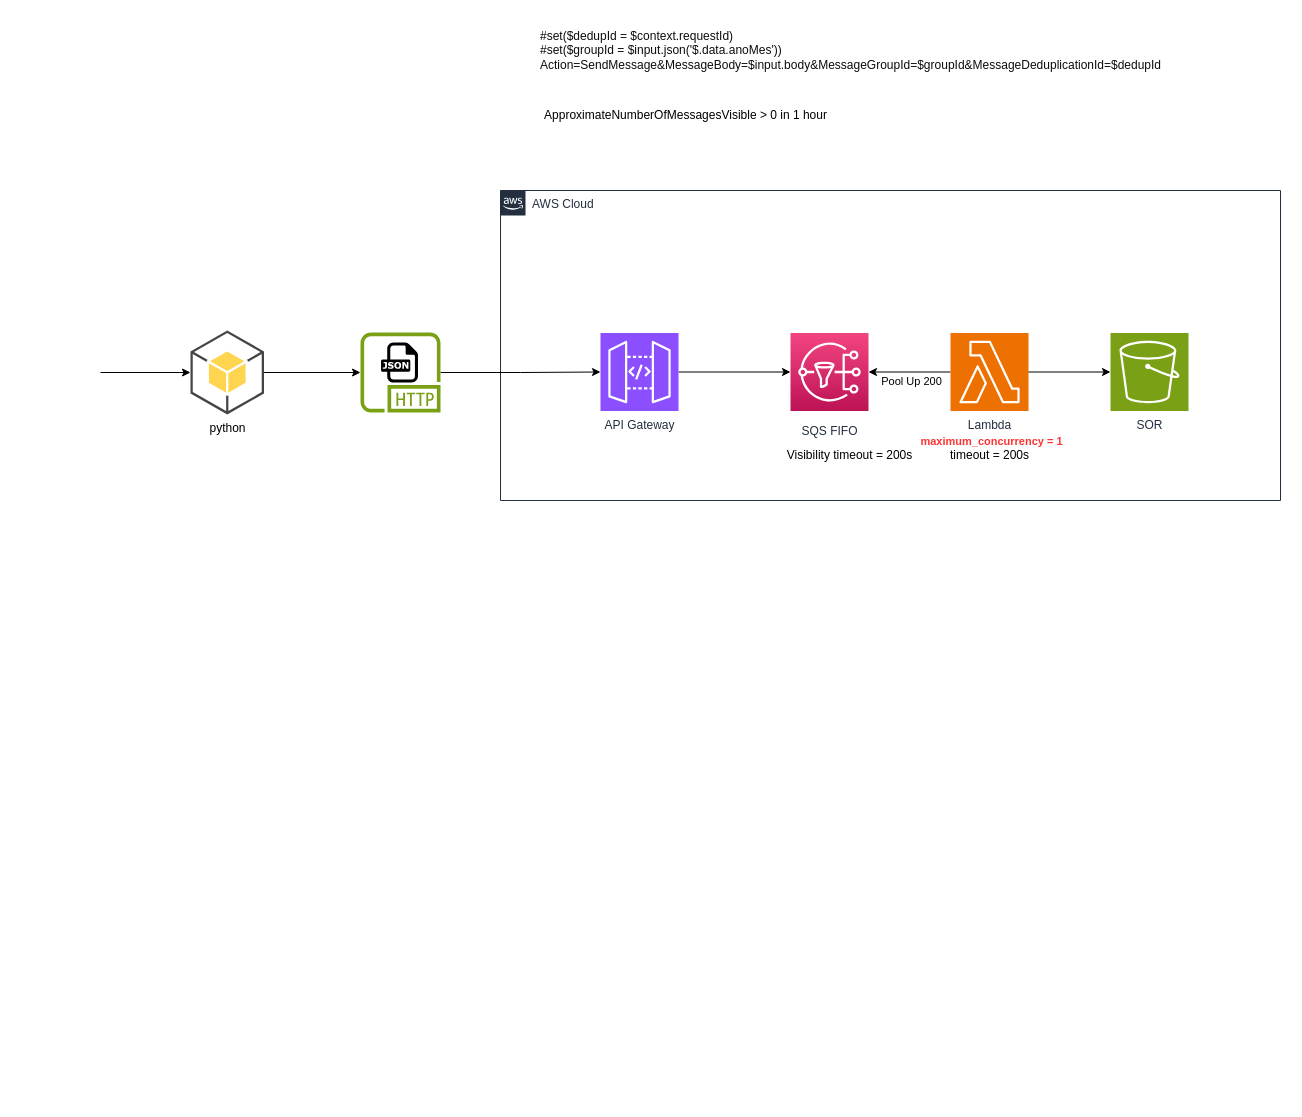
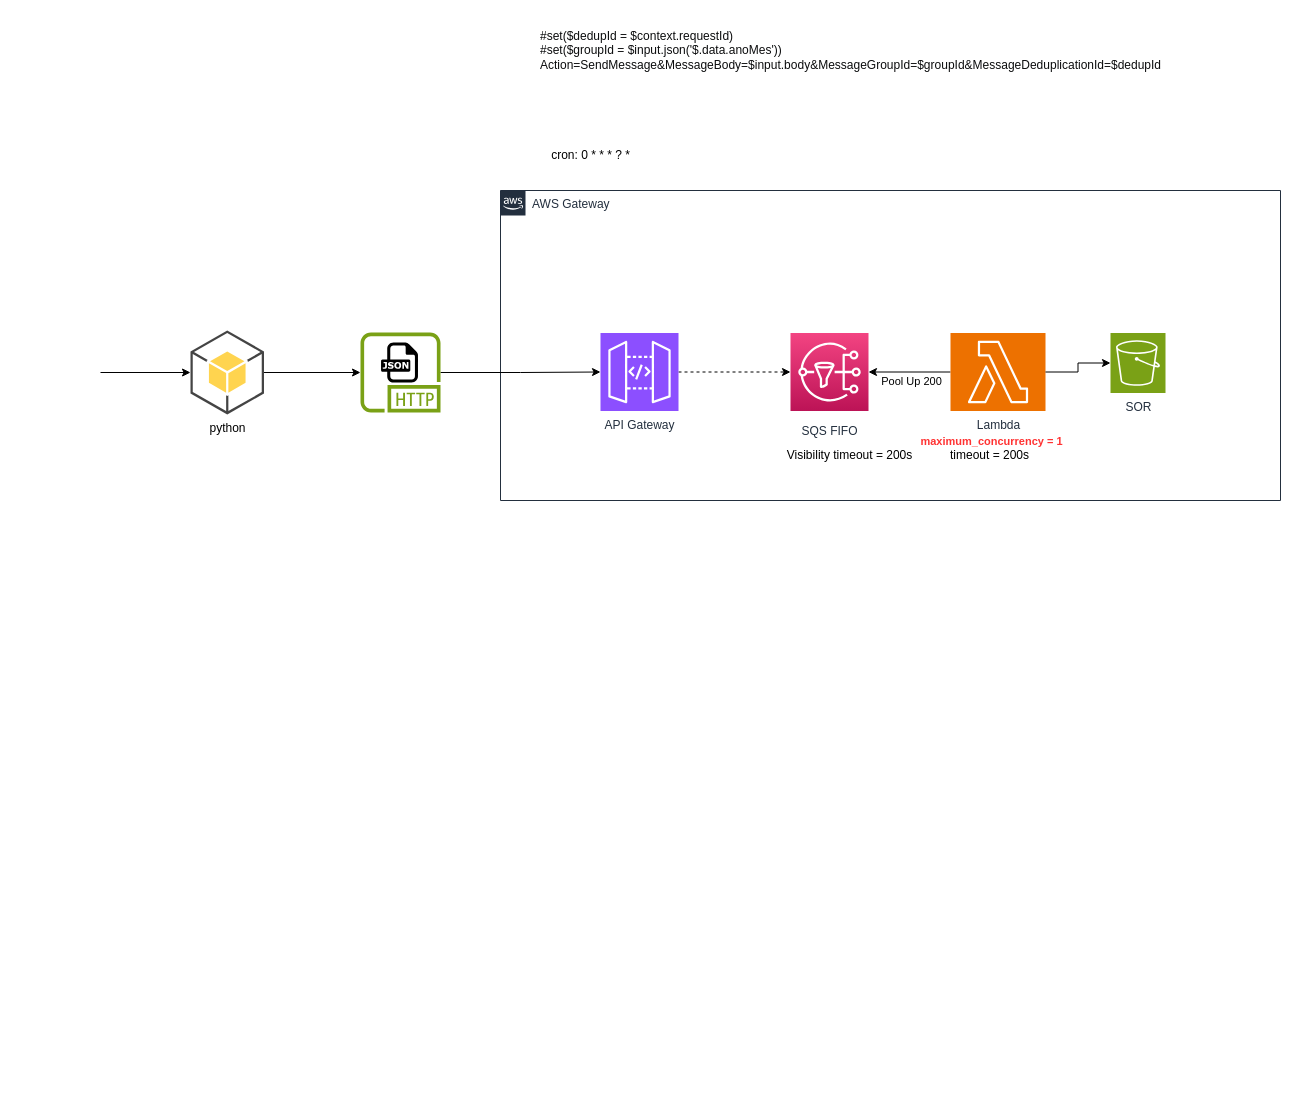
(686, 116) -> none
none -> (591, 156)
(560, 205) -> (568, 205)
(730, 372) -> (730, 372)
(990, 372) -> (998, 372)
(1150, 372) -> (1138, 363)
